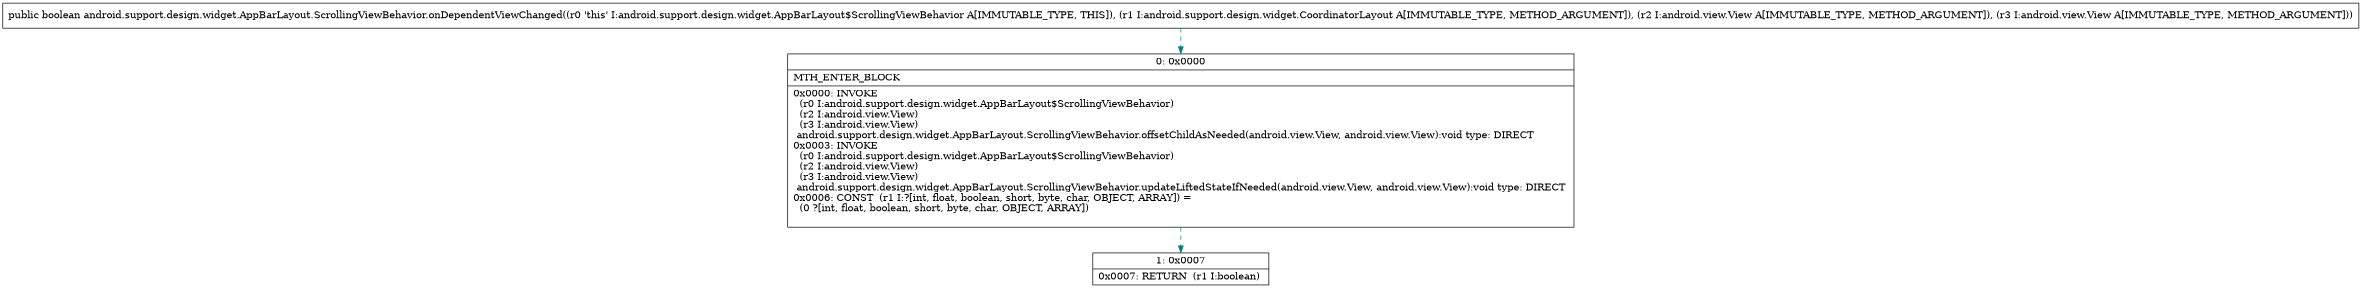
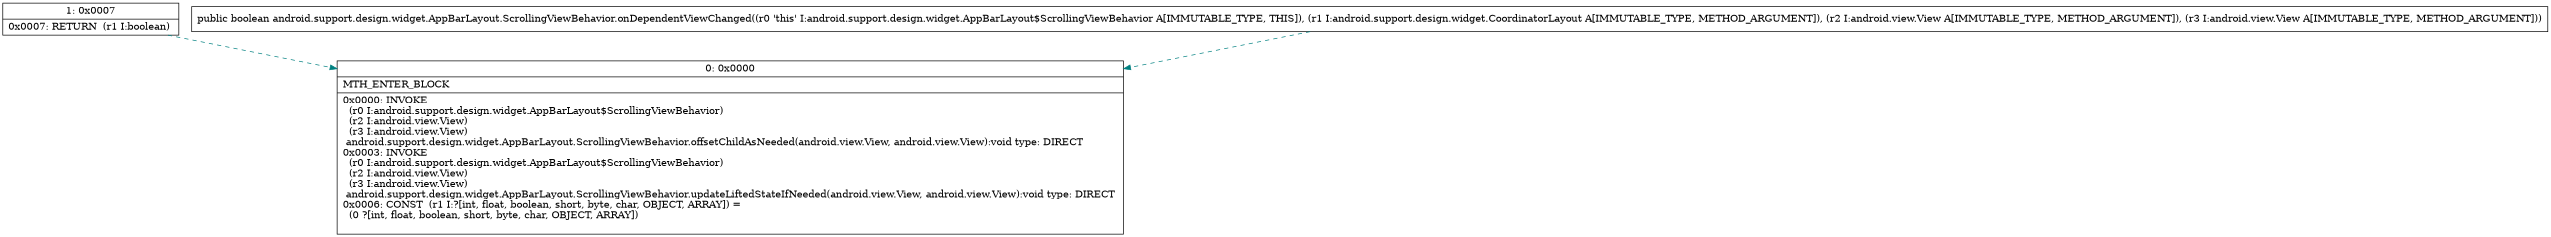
(1181, 237) -> (249, 51)
